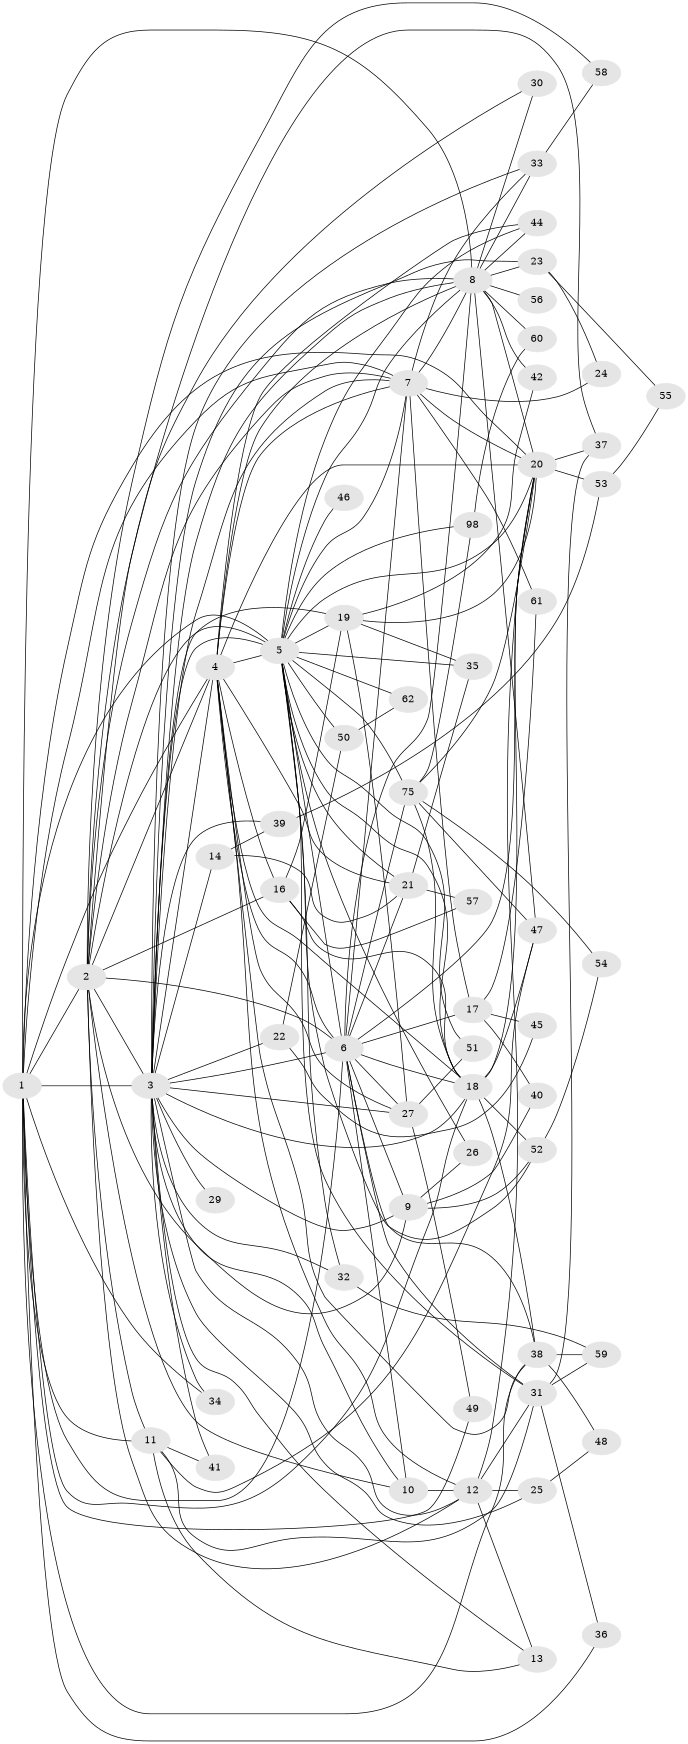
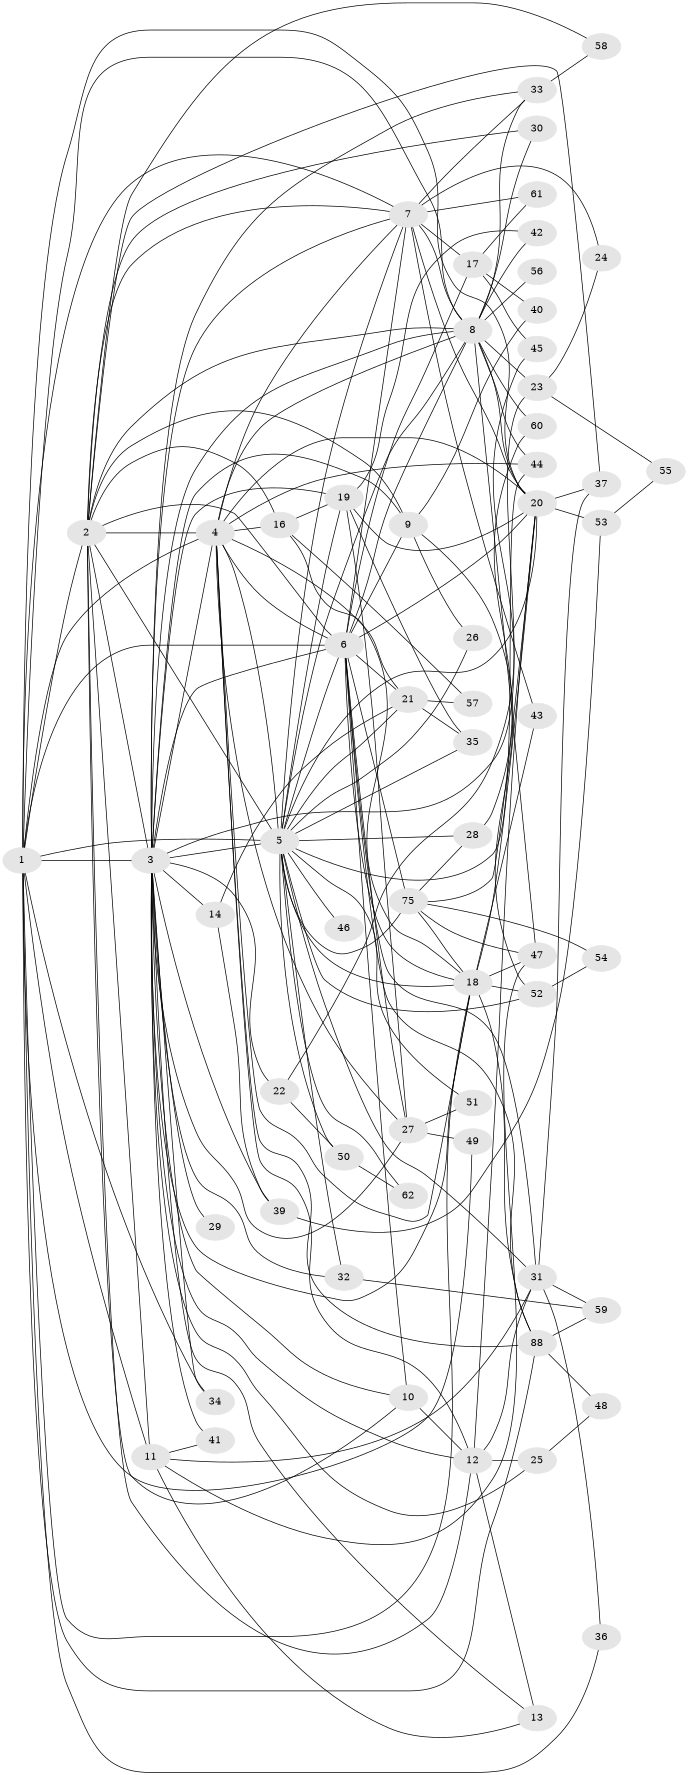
(473, 525) -> (473, 835)
none -> (537, 716)
(537, 1355) -> (537, 1343)
